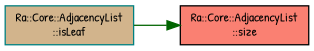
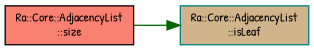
(150, 25) -> (150, 25)
